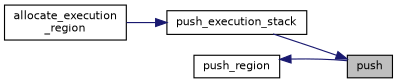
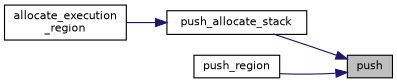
(237, 23) -> (237, 23)
(319, 59) -> (308, 74)
